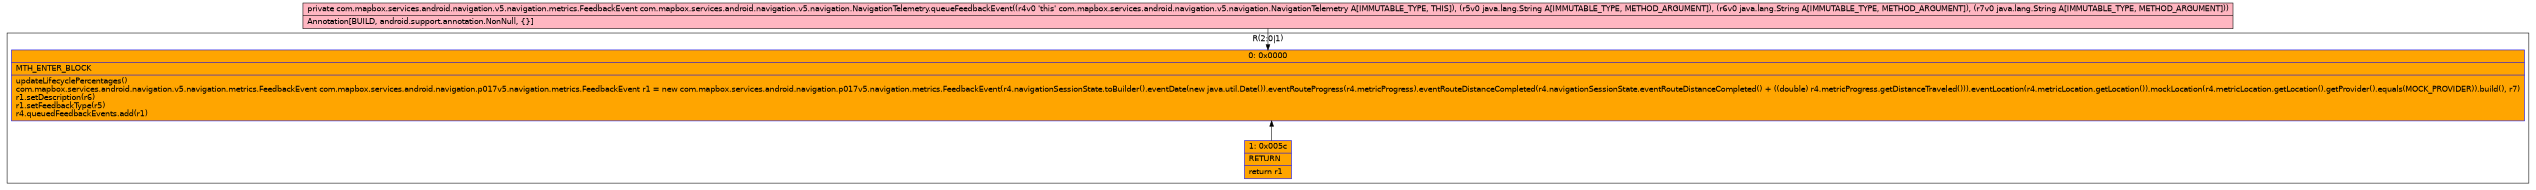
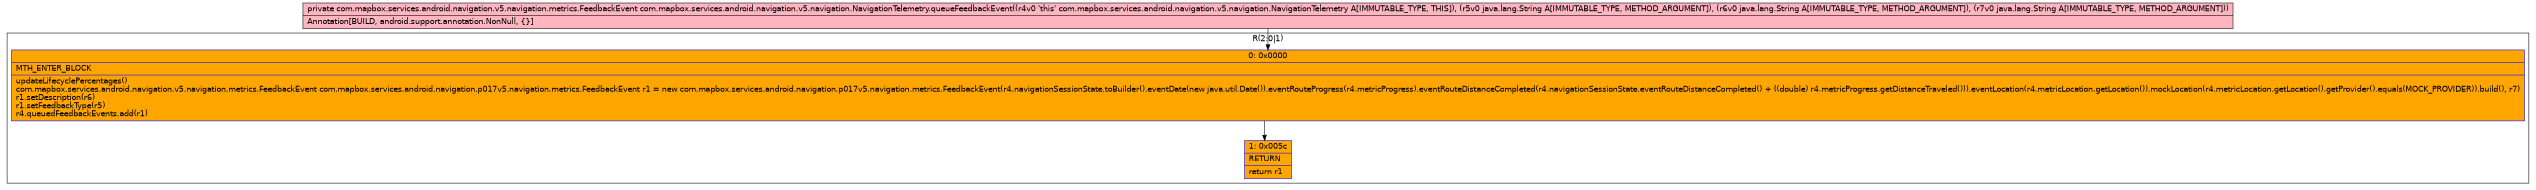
(1272, 134) -> (1264, 128)
